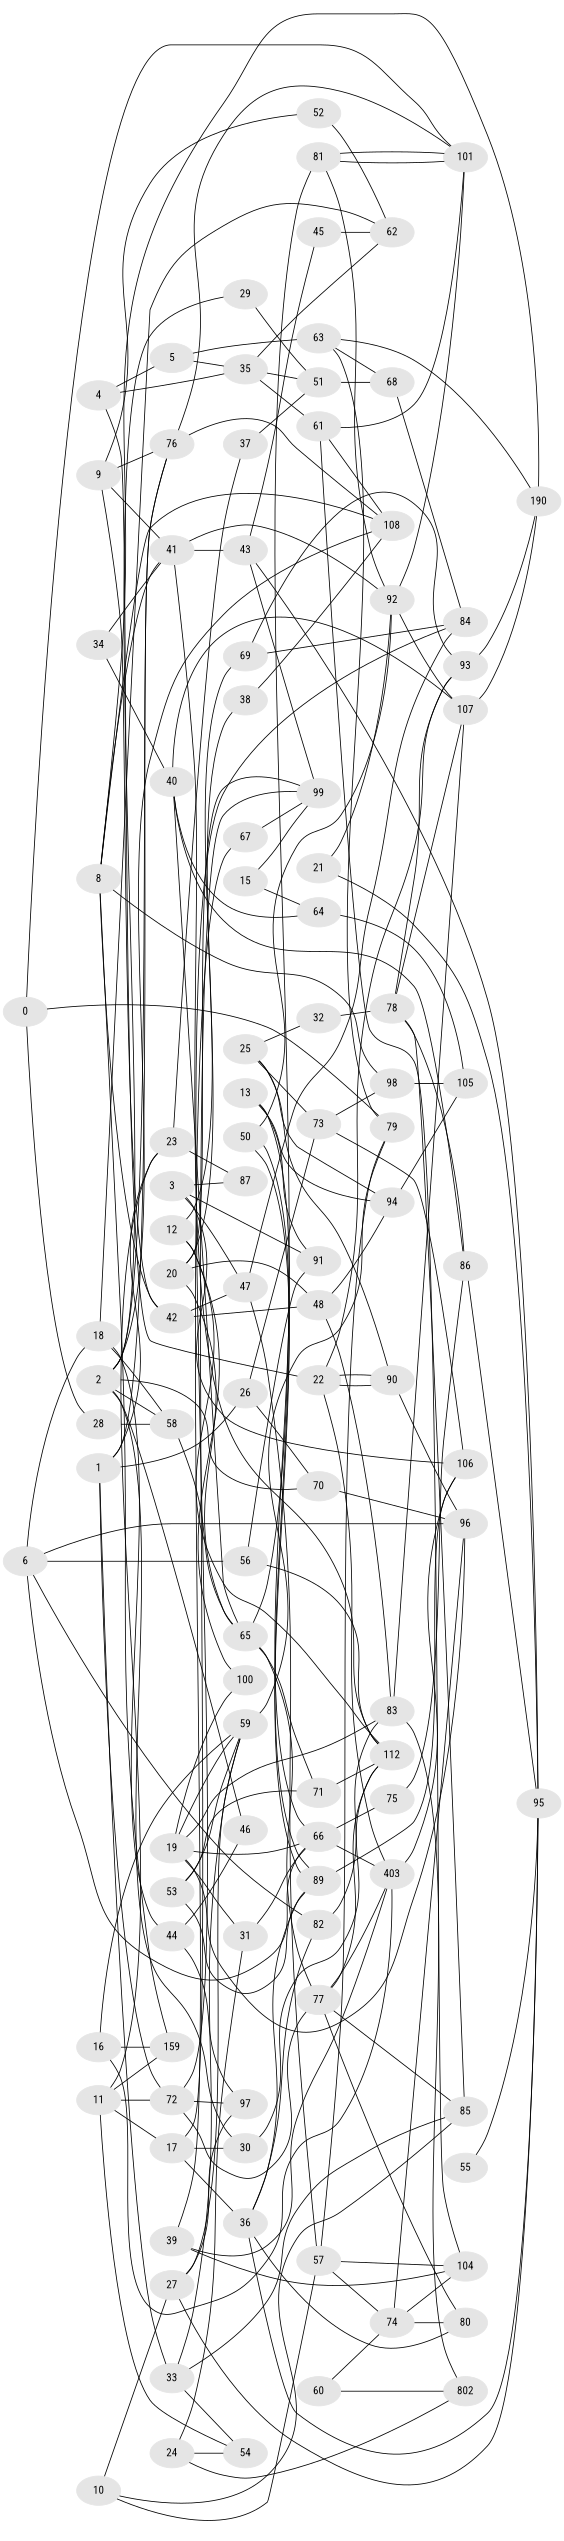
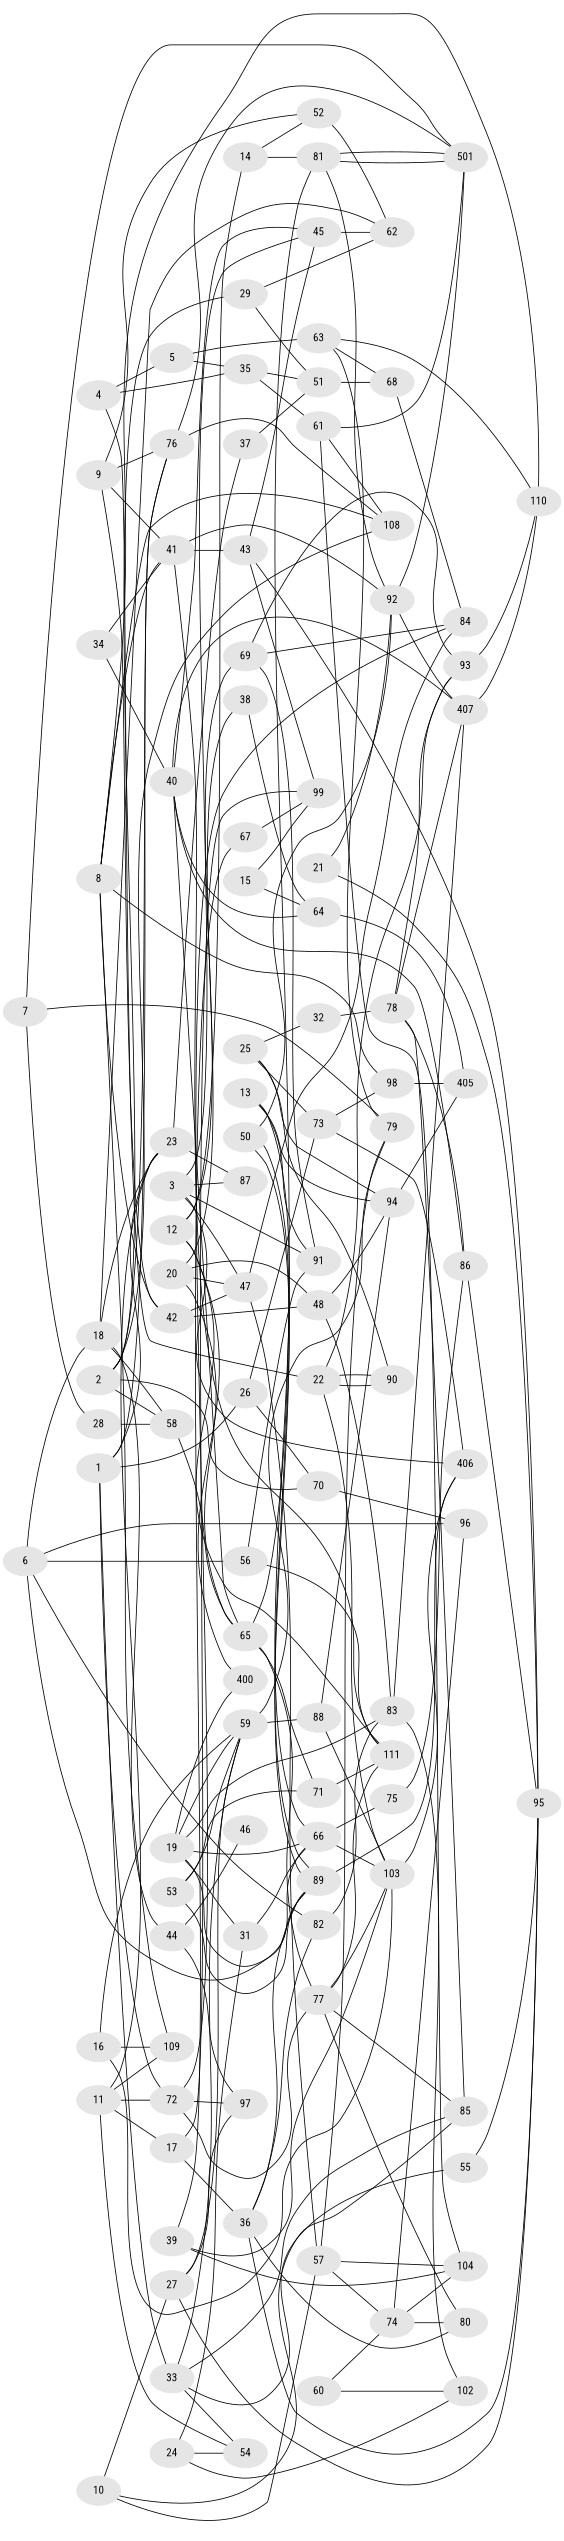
none -> (245, 157)
(466, 157) -> (466, 157)
(316, 299) -> (319, 264)
(539, 501) -> (539, 501)
none -> (194, 572)
none -> (200, 608)
(321, 615) -> (271, 810)
(466, 710) -> (466, 710)
none -> (293, 956)
(203, 986) -> (211, 1281)
(25, 1012) -> (25, 1012)
(466, 1084) -> (466, 1084)
none -> (122, 1230)
(427, 1453) -> none
(466, 1464) -> (466, 1464)
(183, 1601) -> none
(245, 1680) -> (245, 1680)
none -> (319, 1718)
(392, 1755) -> (392, 1755)
(392, 1874) -> (392, 1874)
(407, 1920) -> (230, 1962)
(172, 2047) -> (172, 2047)
(245, 2148) -> none
none -> (286, 2320)
(466, 2391) -> (466, 2391)
